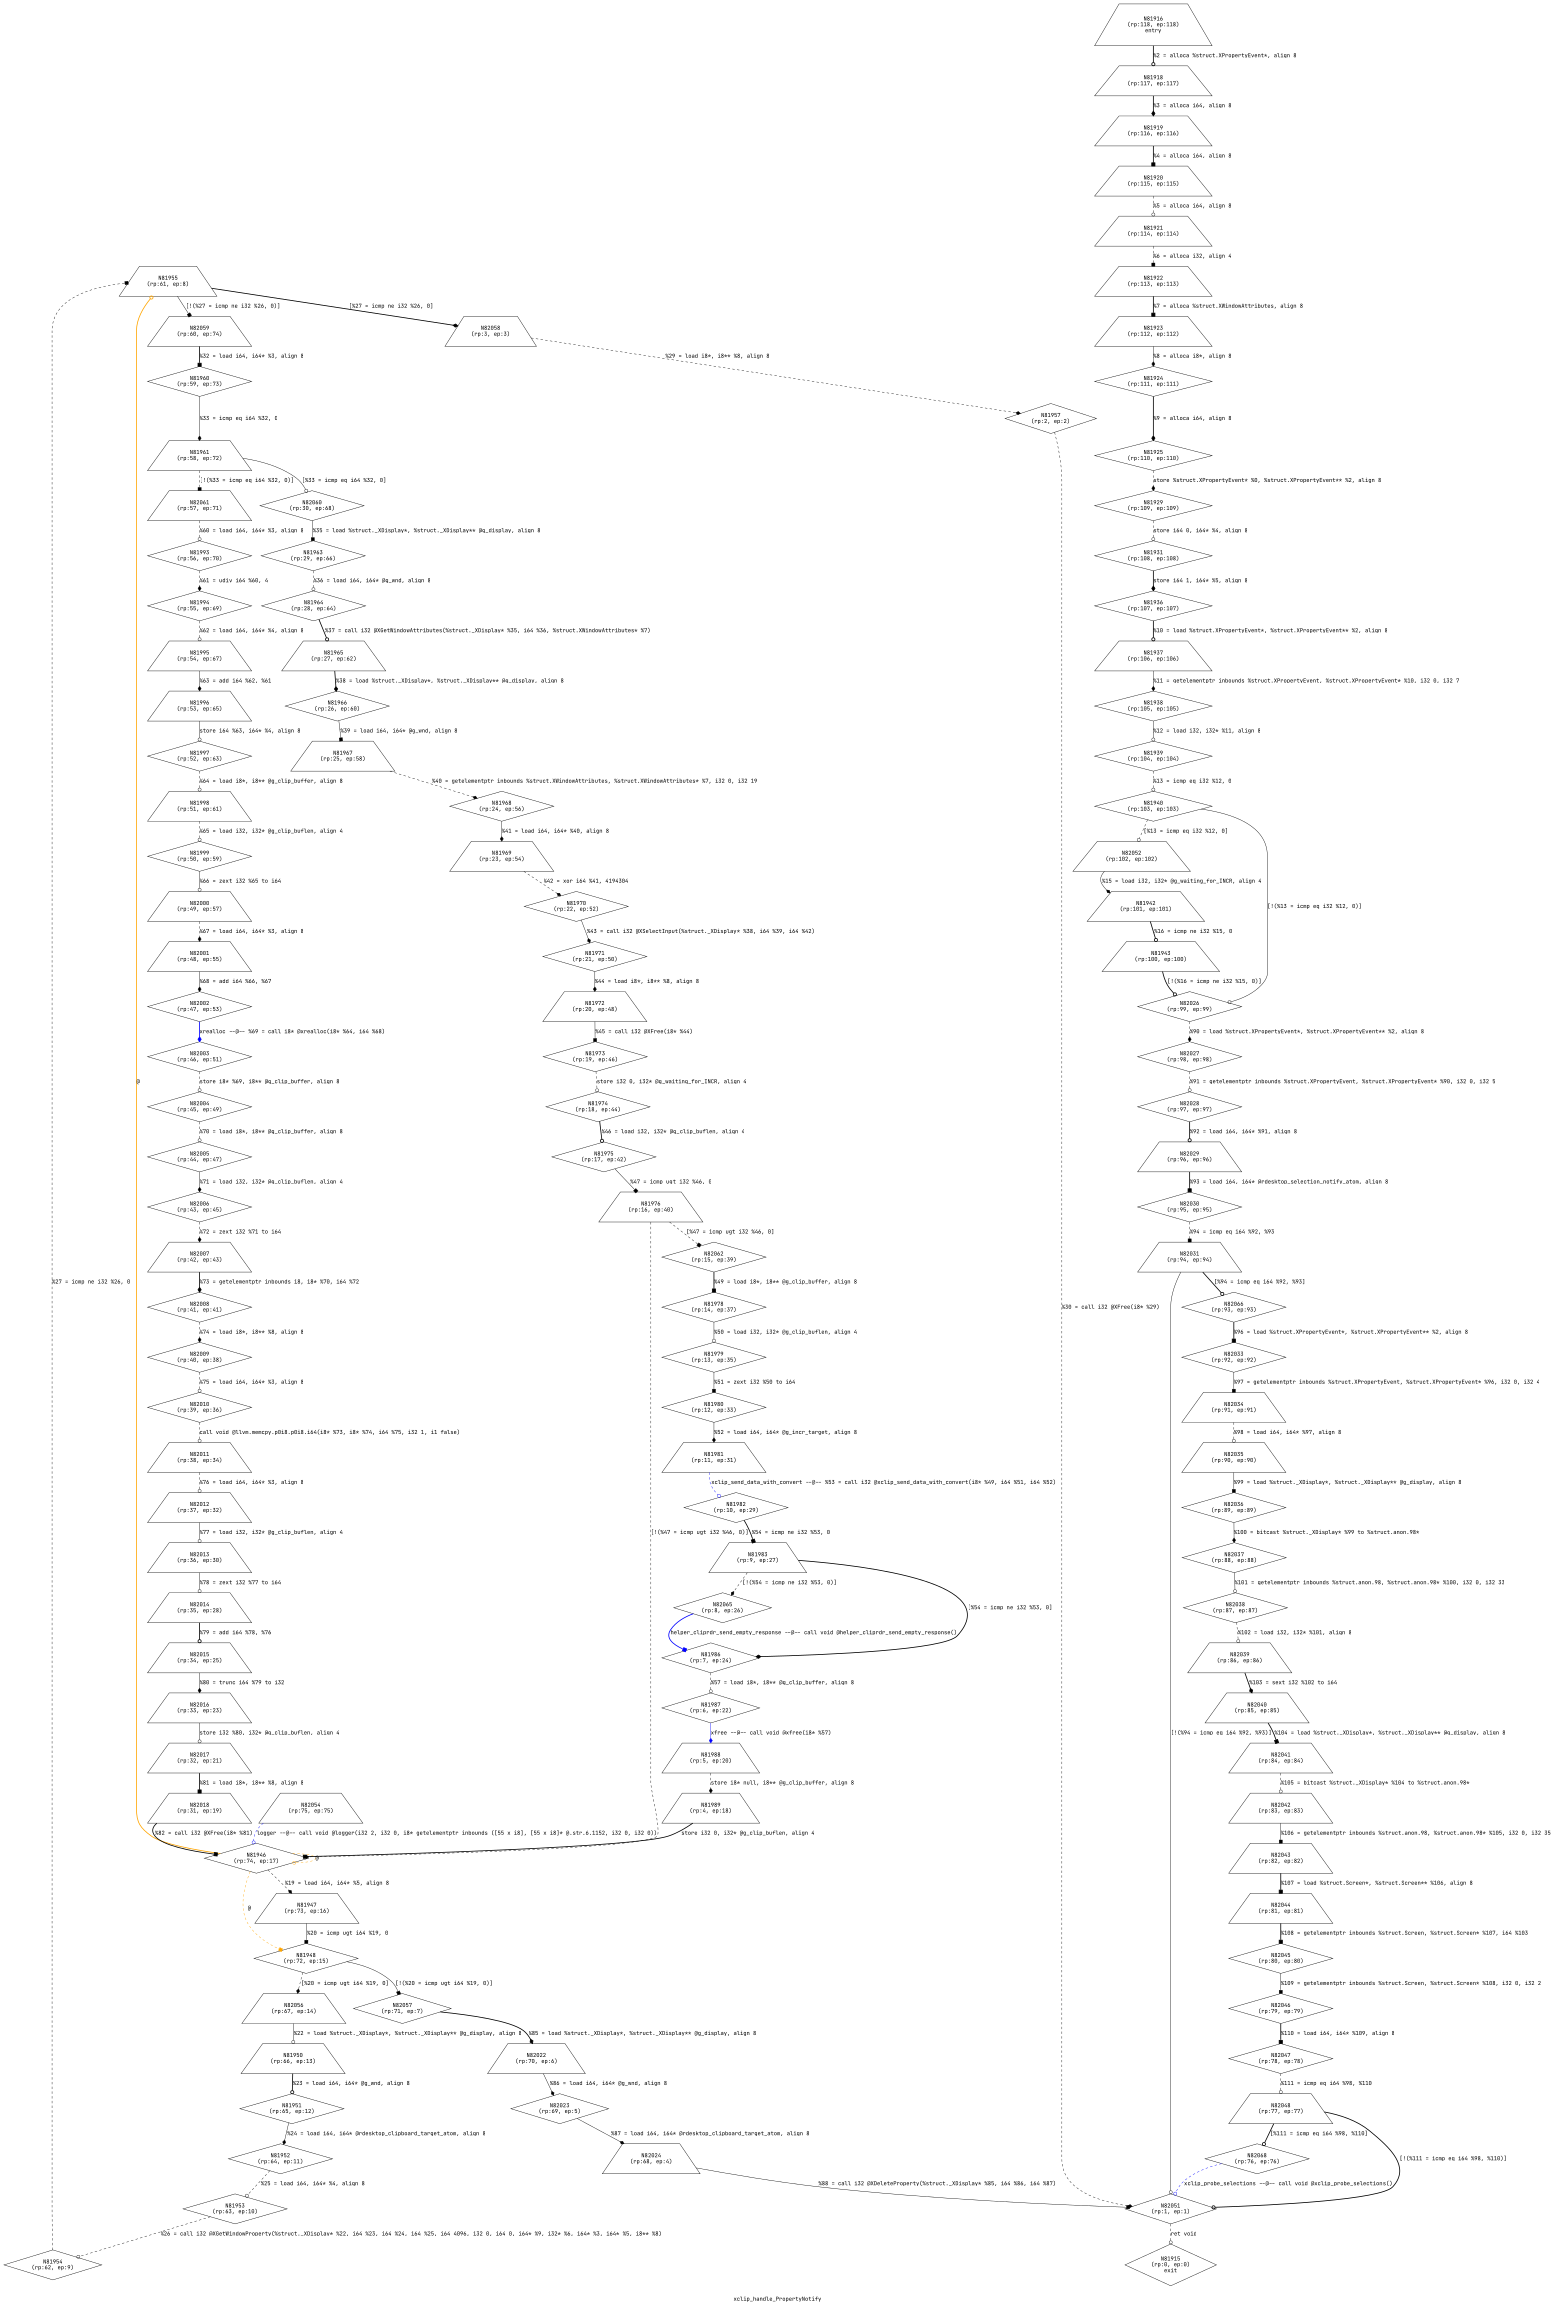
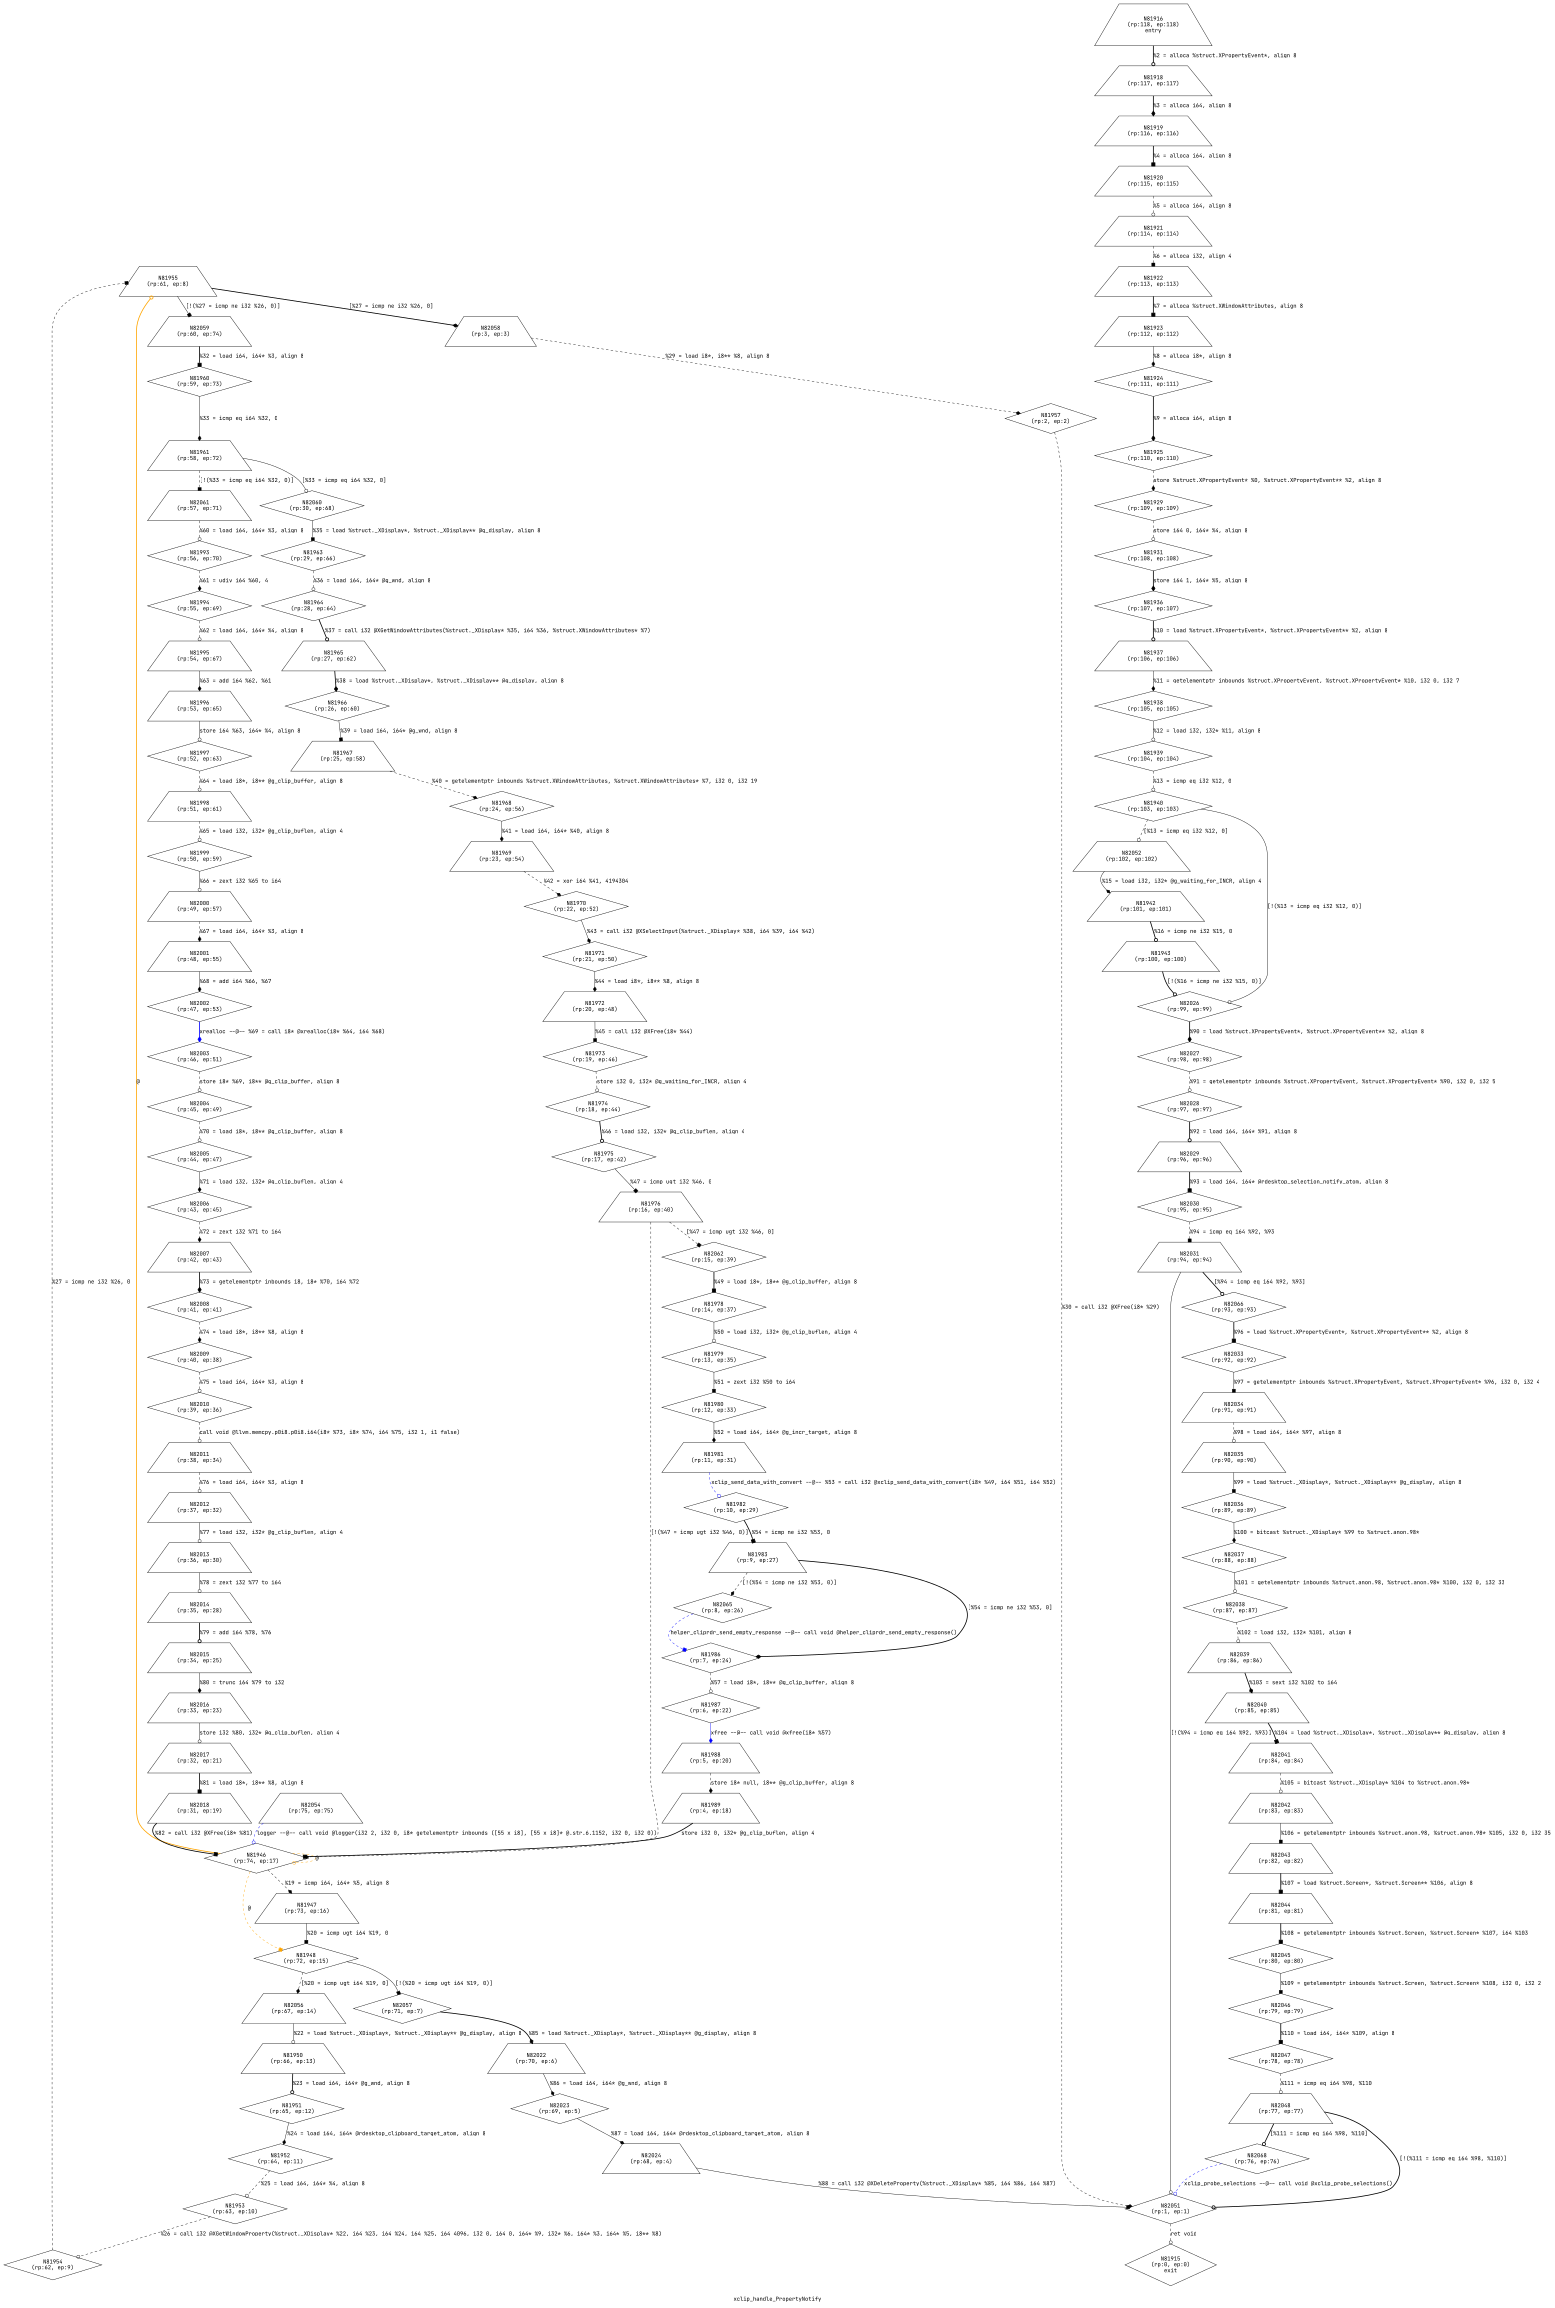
(1190, 1029) -> (1190, 1029)
(671, 1629) -> (671, 1629)
(337, 1883) -> (337, 1883)
